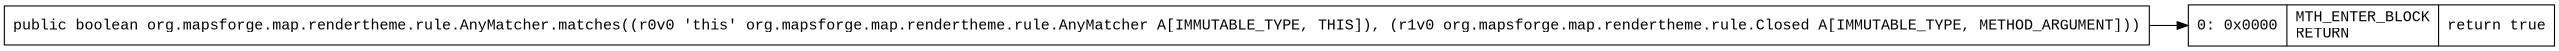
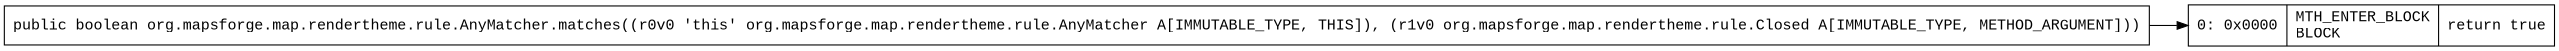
(2323, 33) -> (2318, 33)
